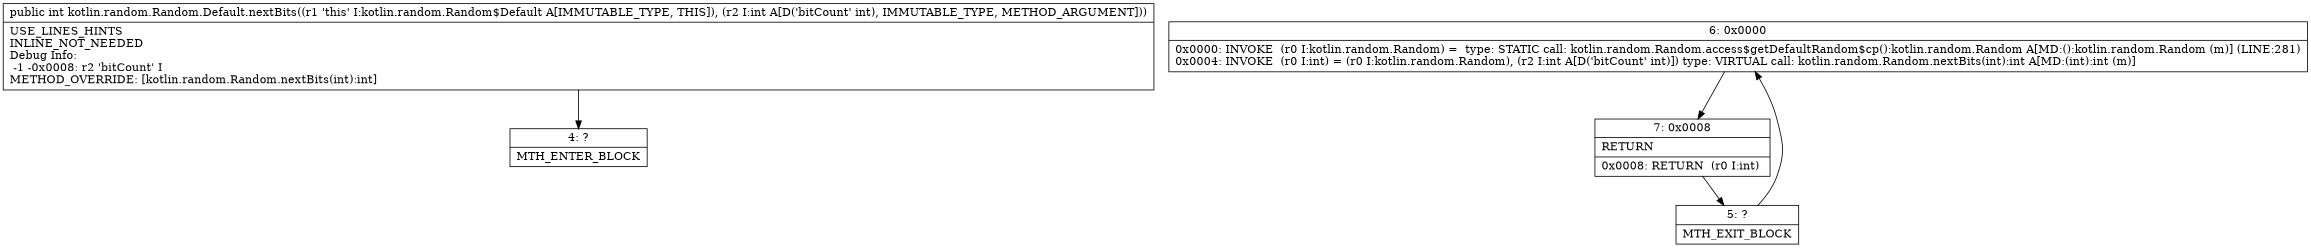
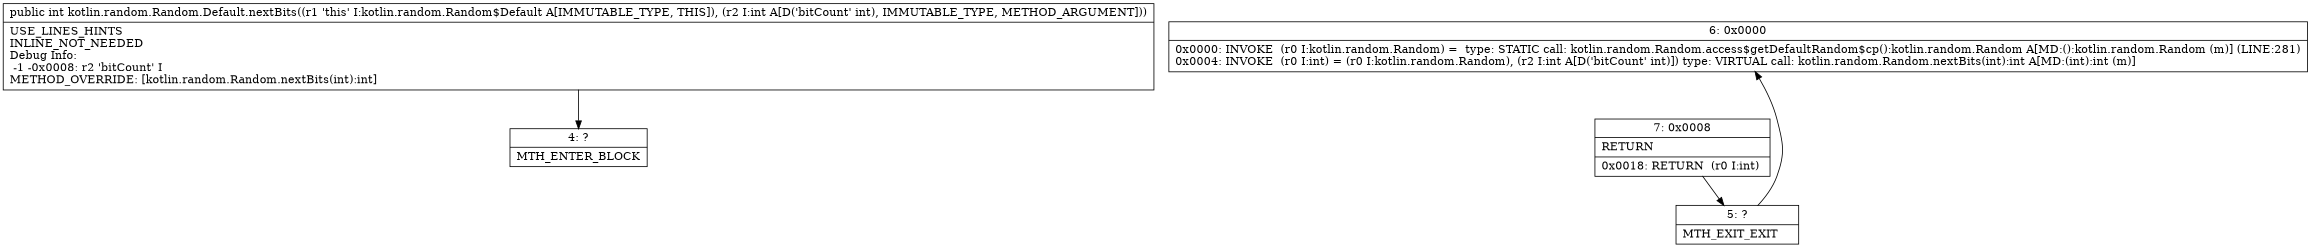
(1713, 92) -> none
(1682, 166) -> (1682, 166)
(1737, 234) -> (1730, 234)
